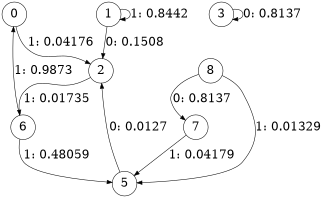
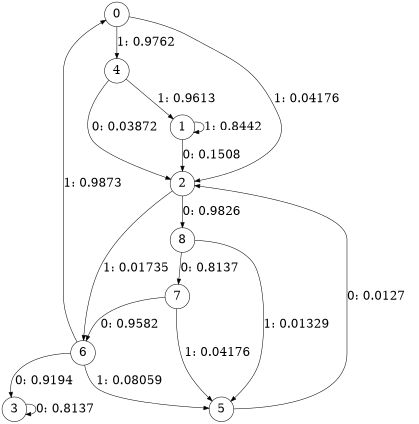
none -> (117, 71)
(60, 155) -> (133, 381)
(206, 155) -> (221, 353)
none -> (182, 209)
none -> (121, 307)
none -> (32, 361)
